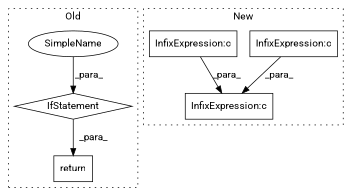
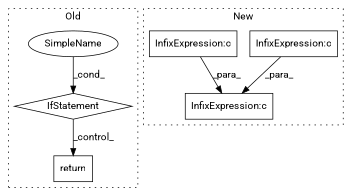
(89, 75) -> (89, 75)
(94, 138) -> (94, 138)
